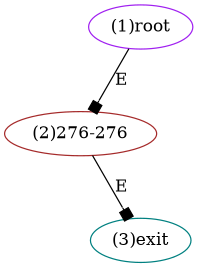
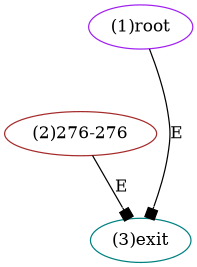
(114, 75) -> (170, 127)
